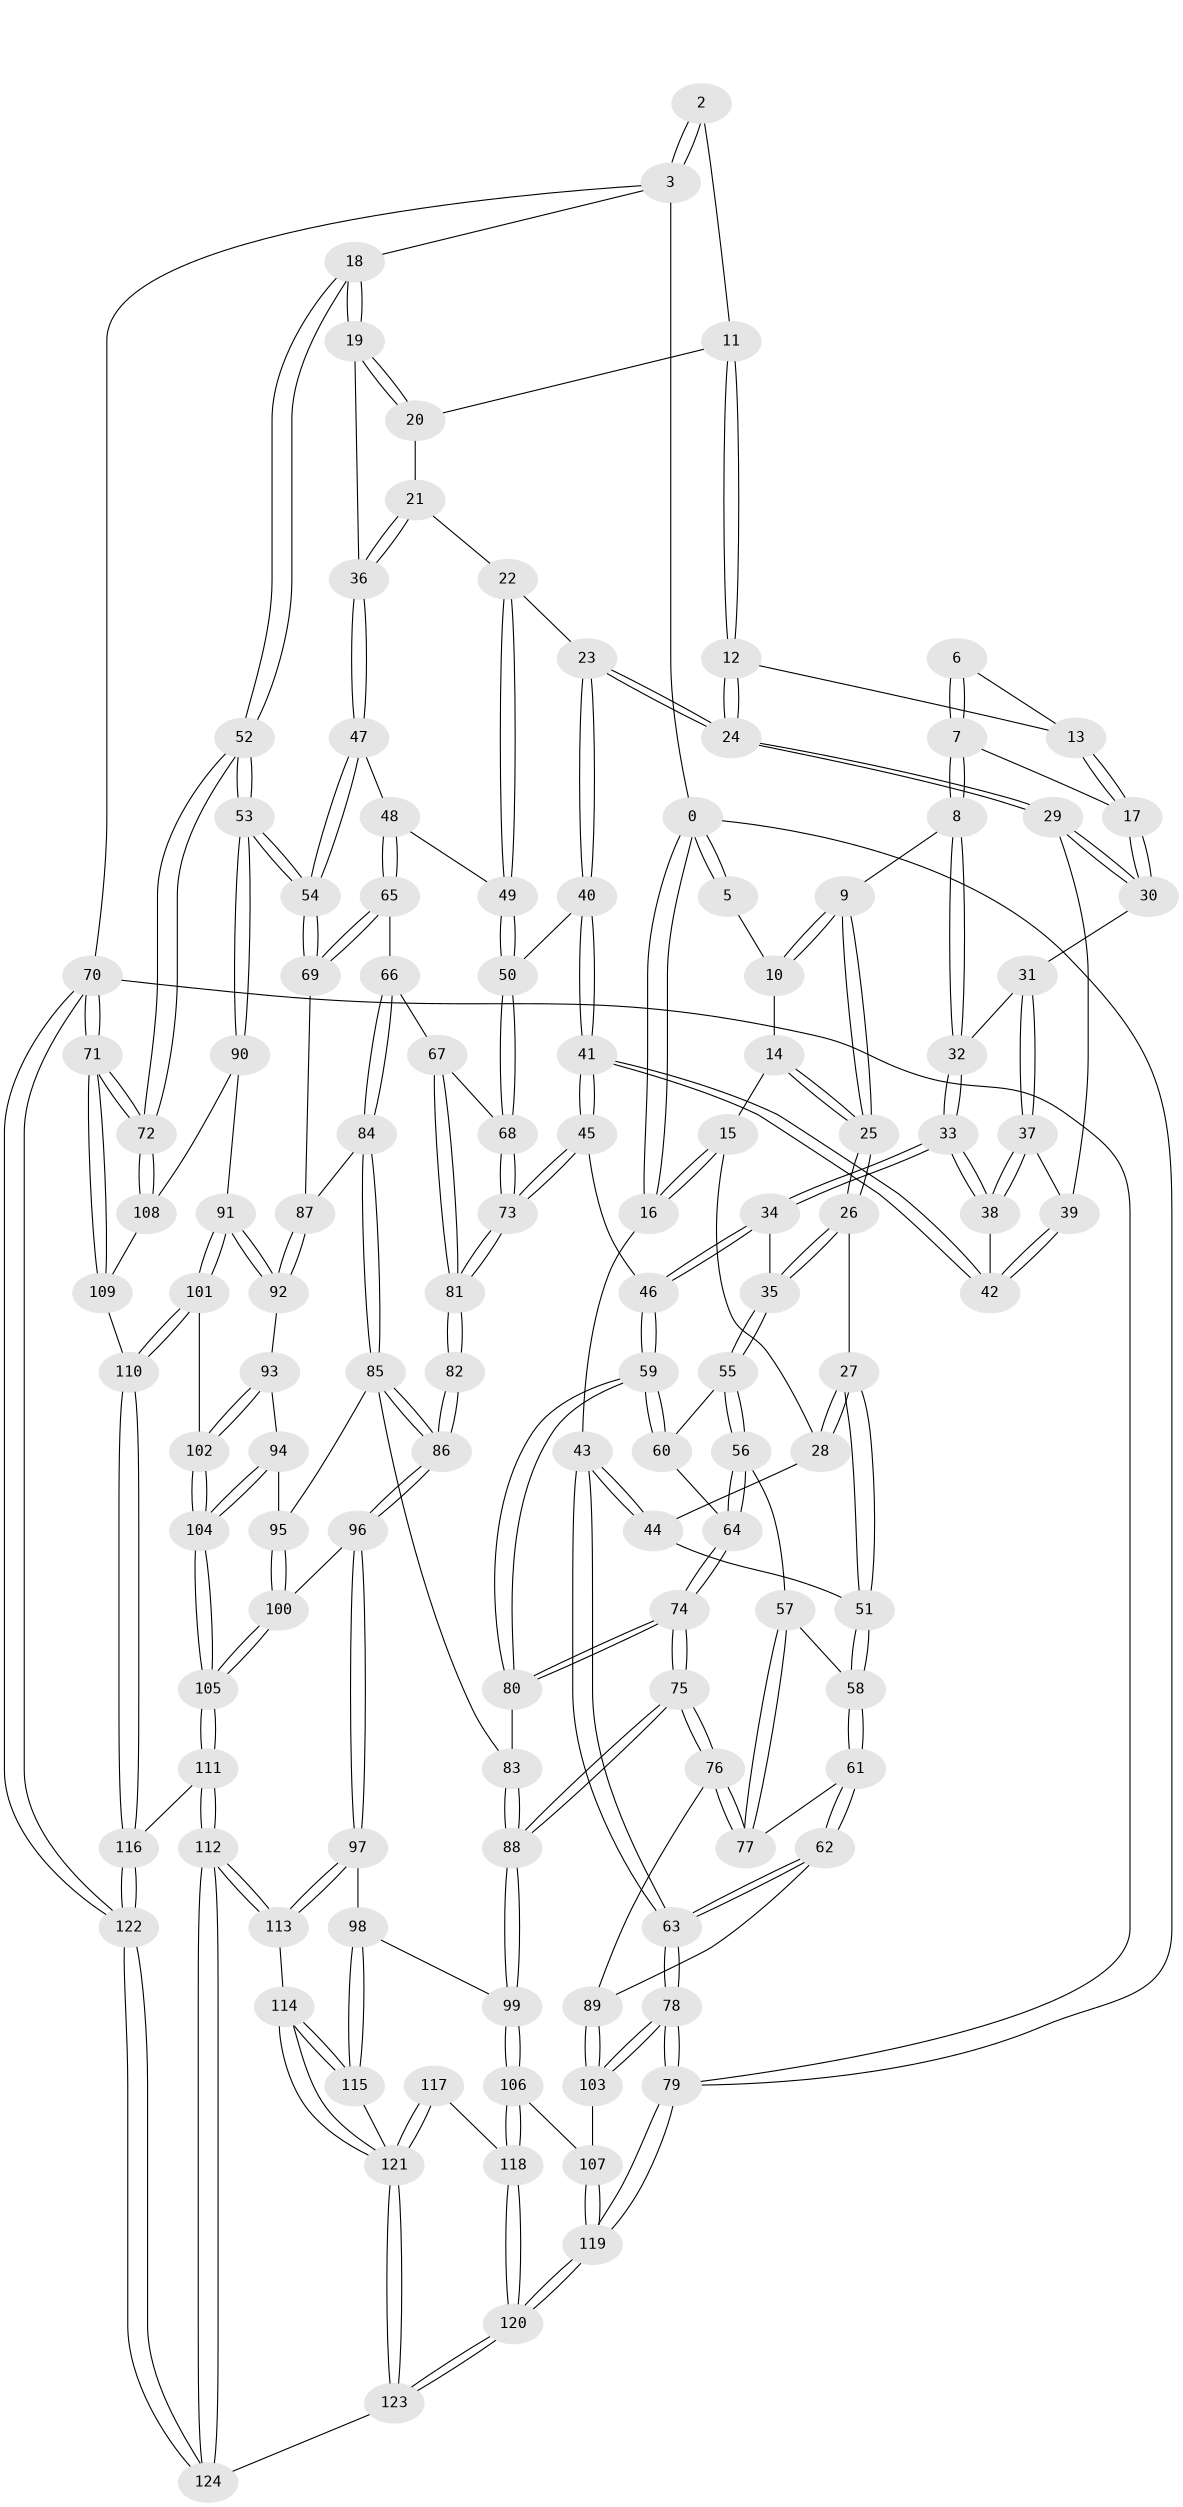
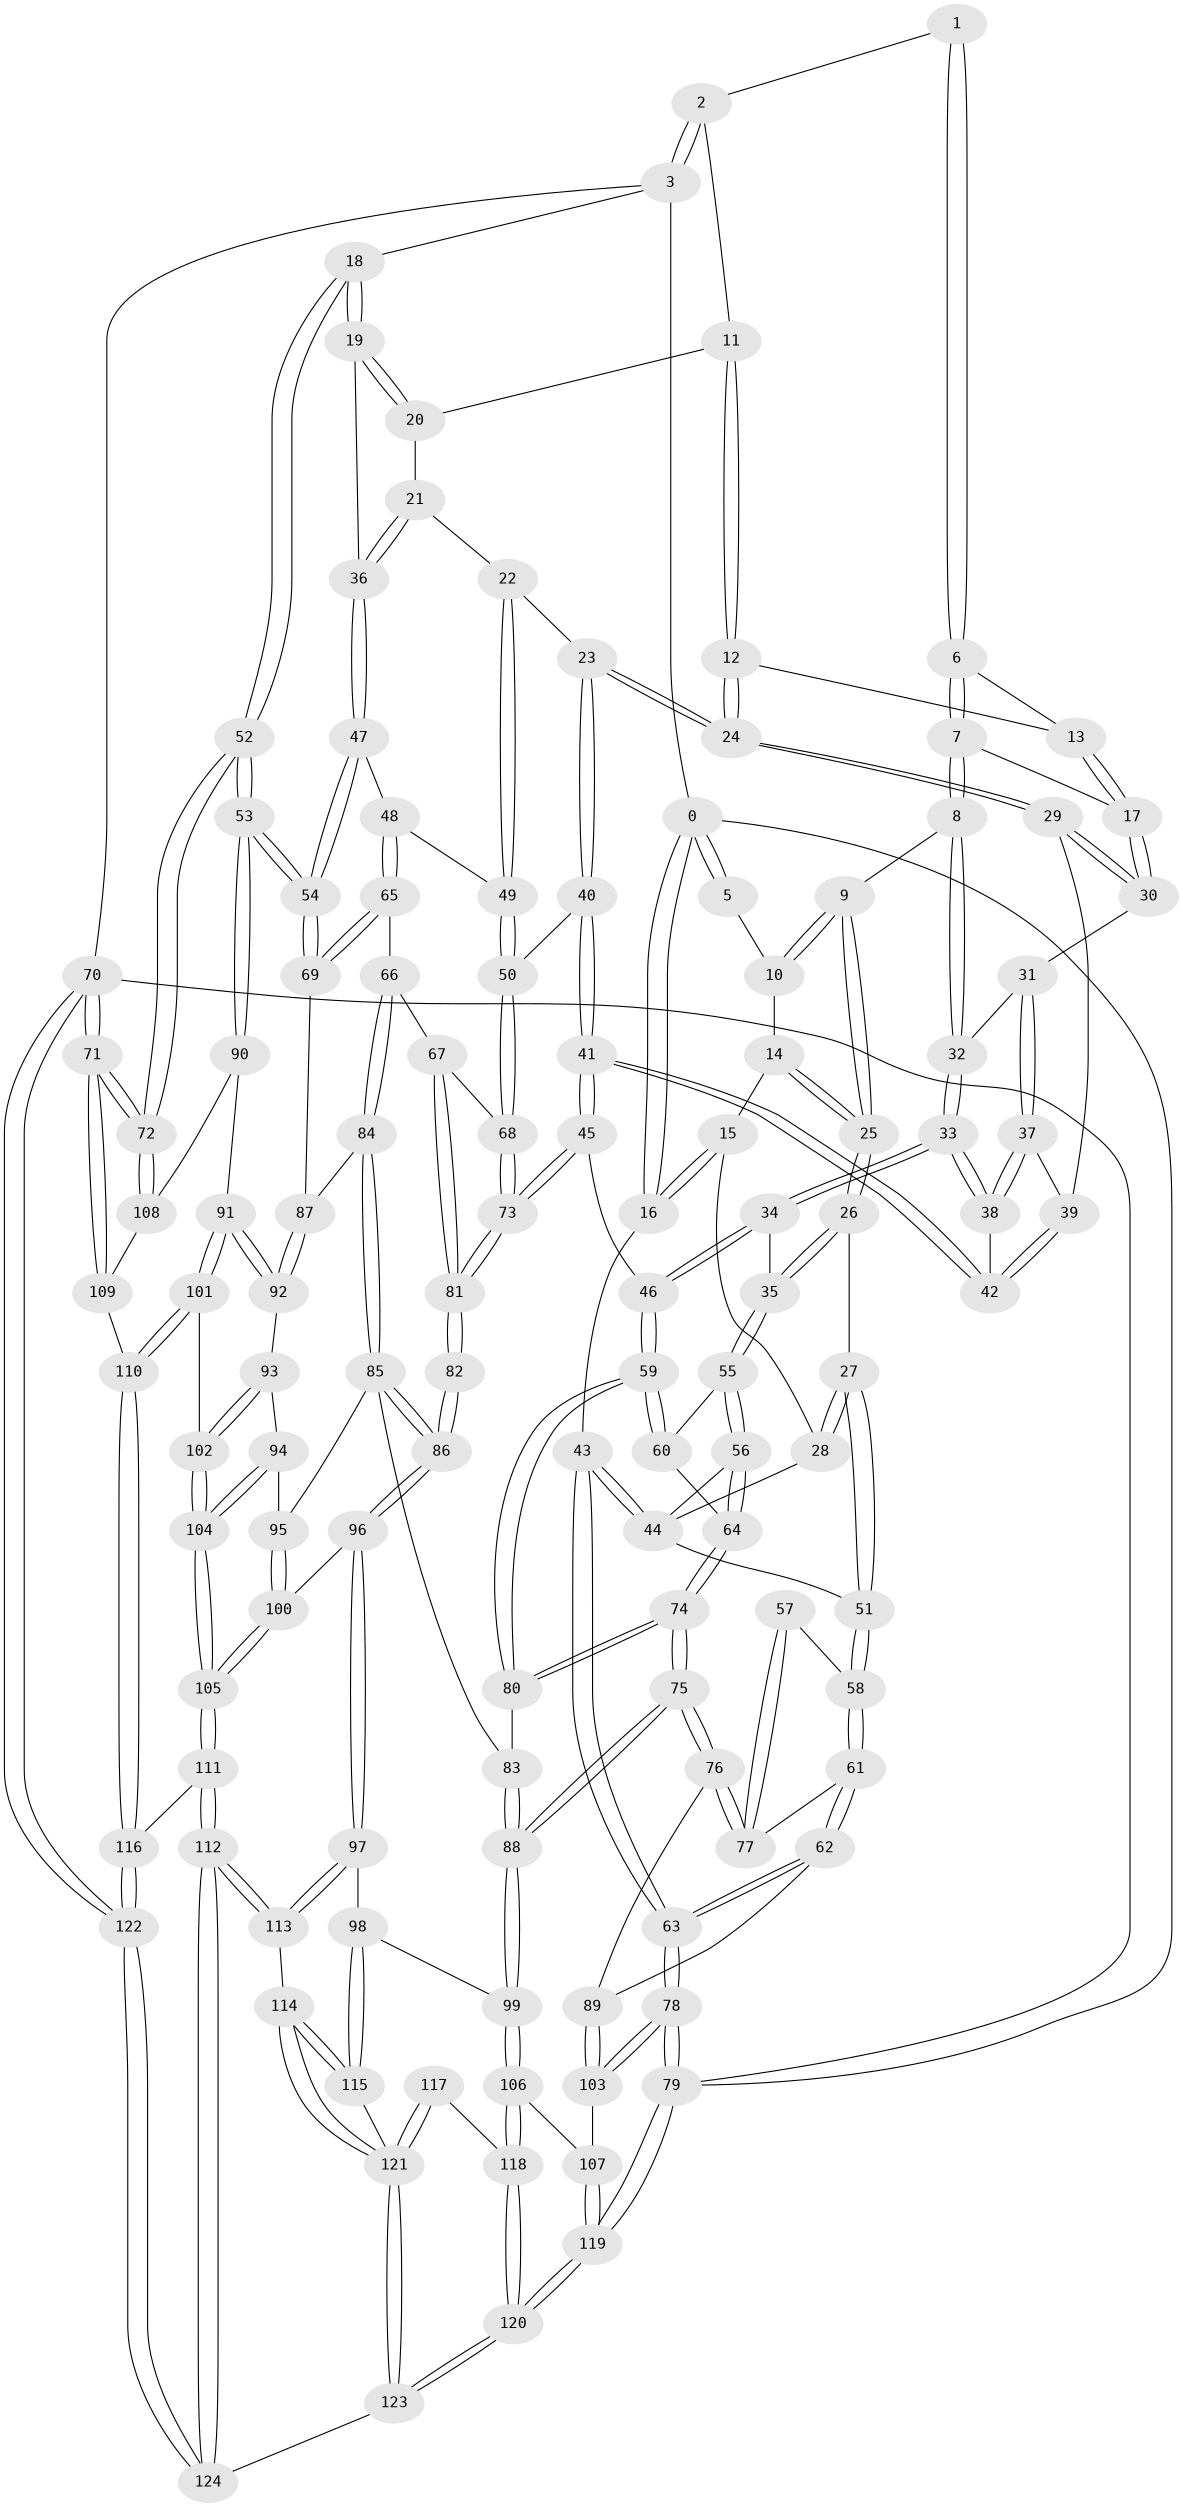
none -> (957, 24)
(777, 1528) -> (702, 1487)
